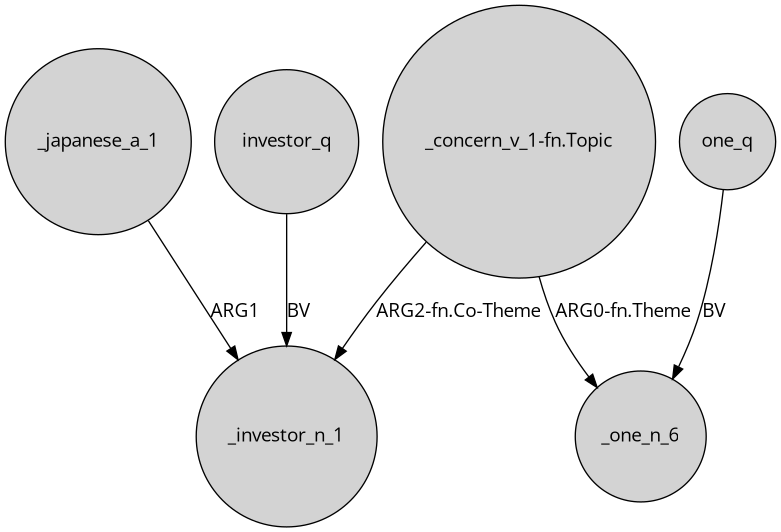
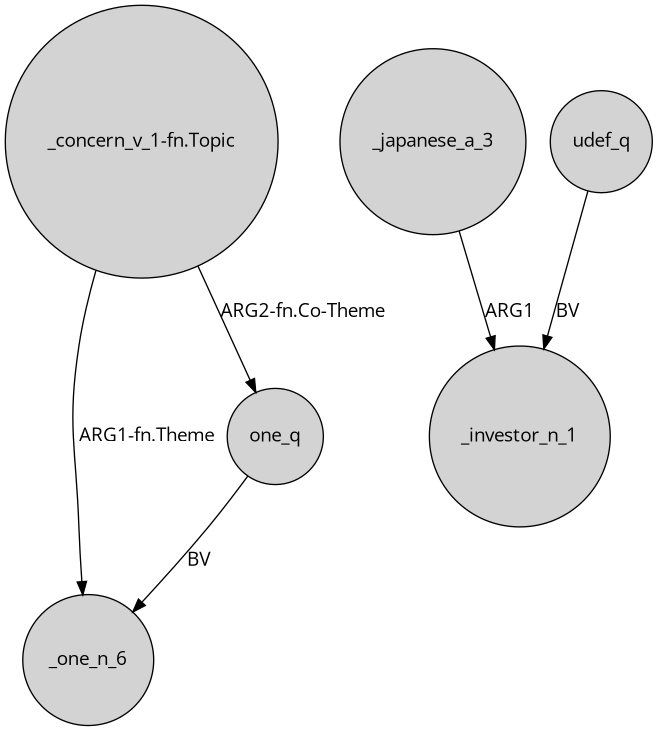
(98, 142) -> (433, 142)
(287, 142) -> (601, 142)
(383, 294) -> (224, 323)
(623, 312) -> (147, 436)
